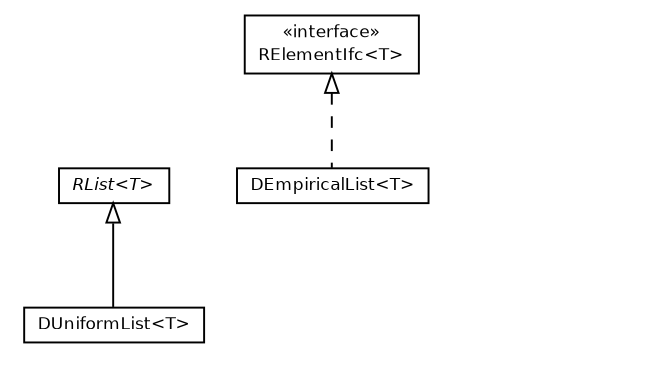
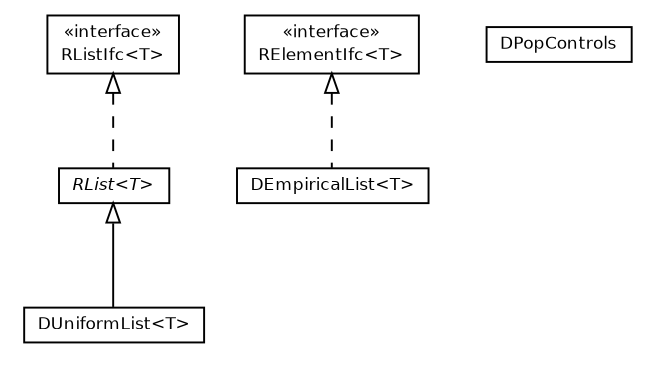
none -> (113, 44)
none -> (558, 44)
